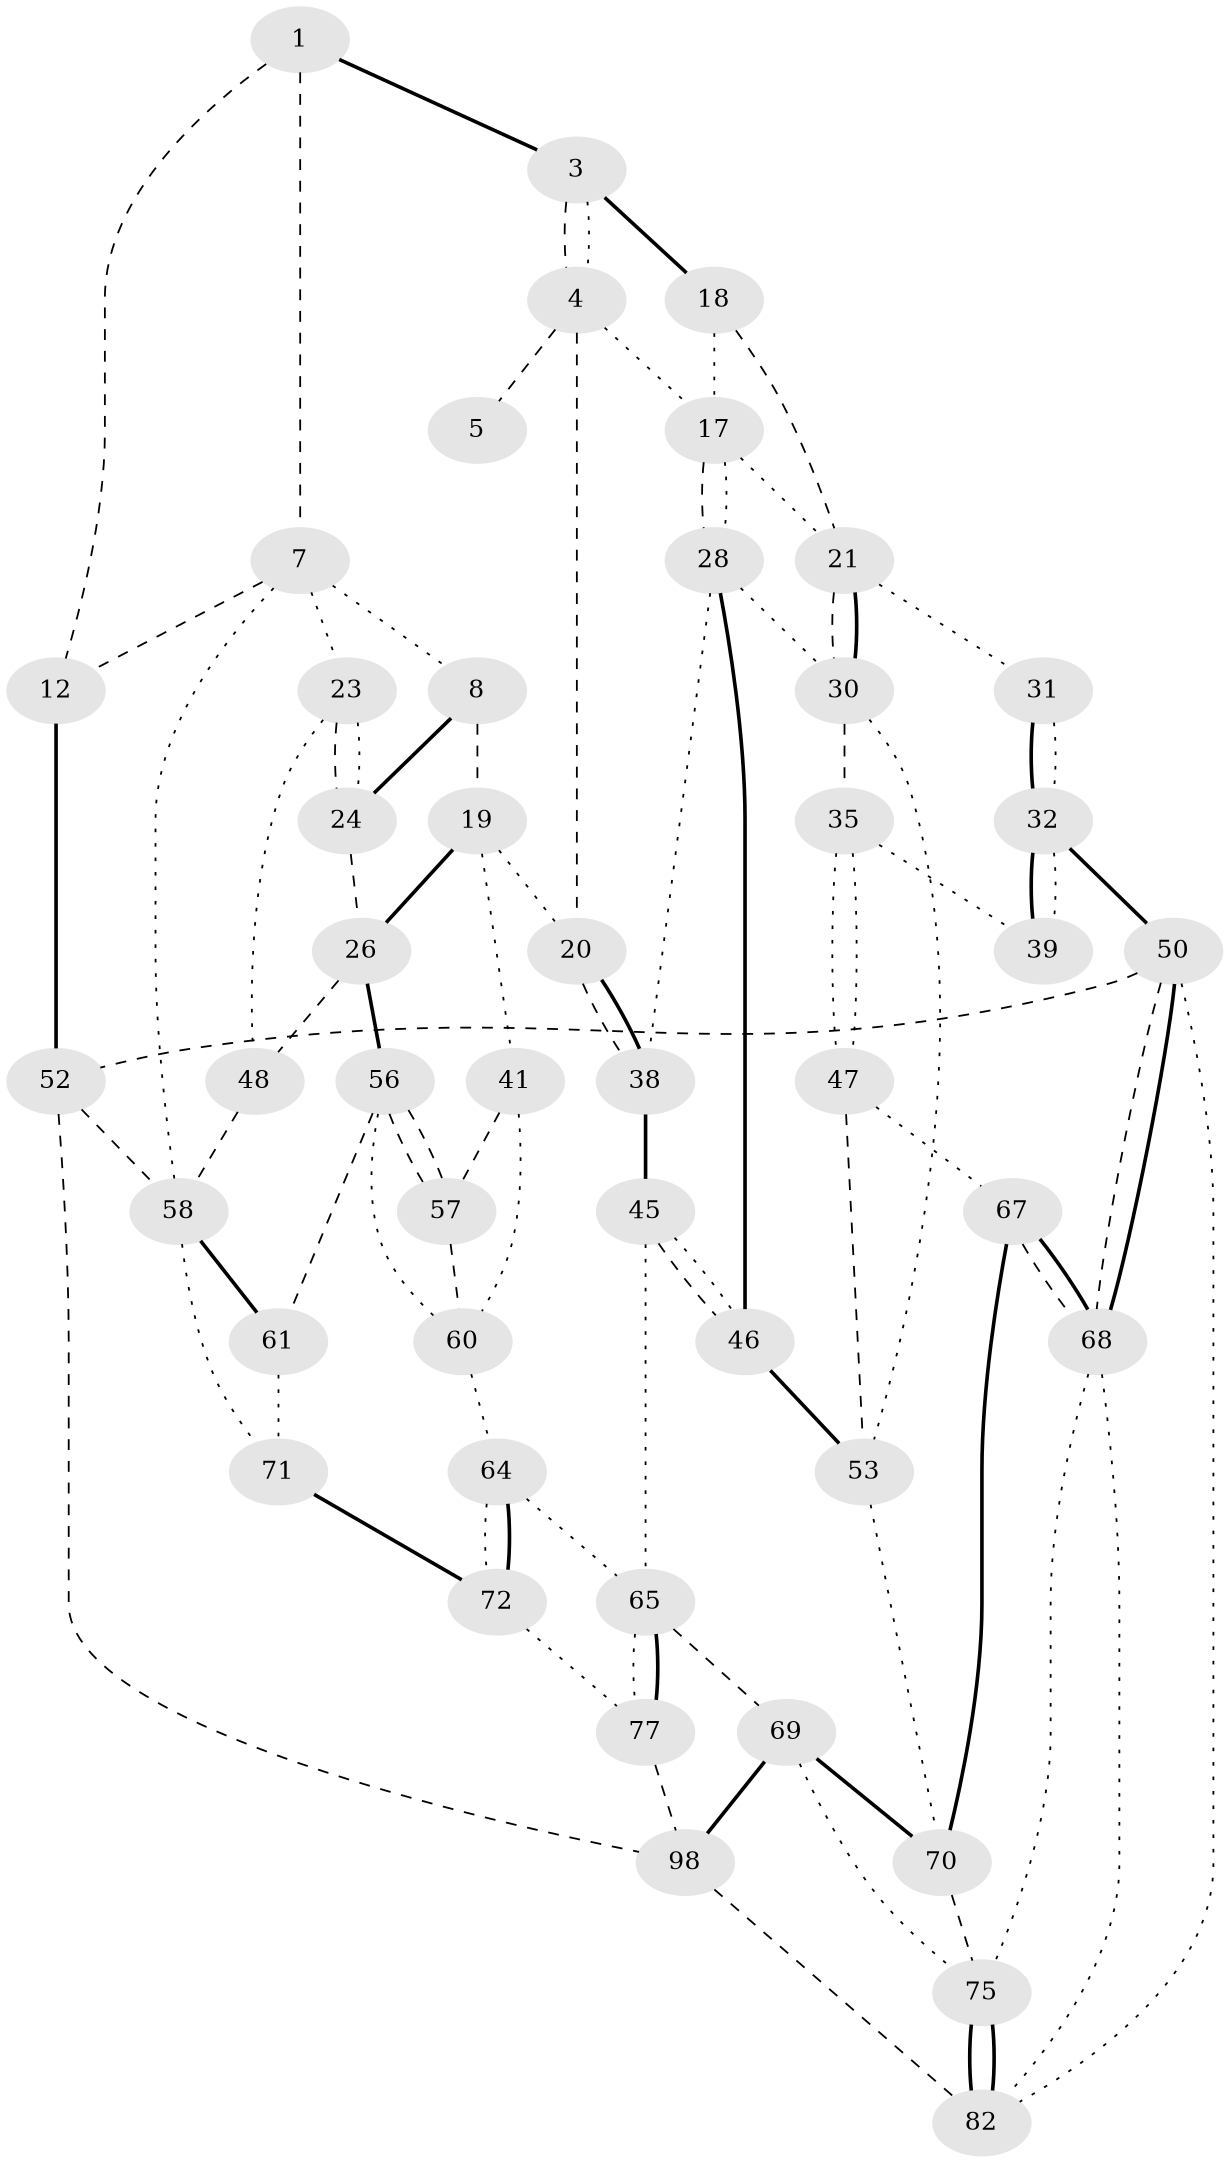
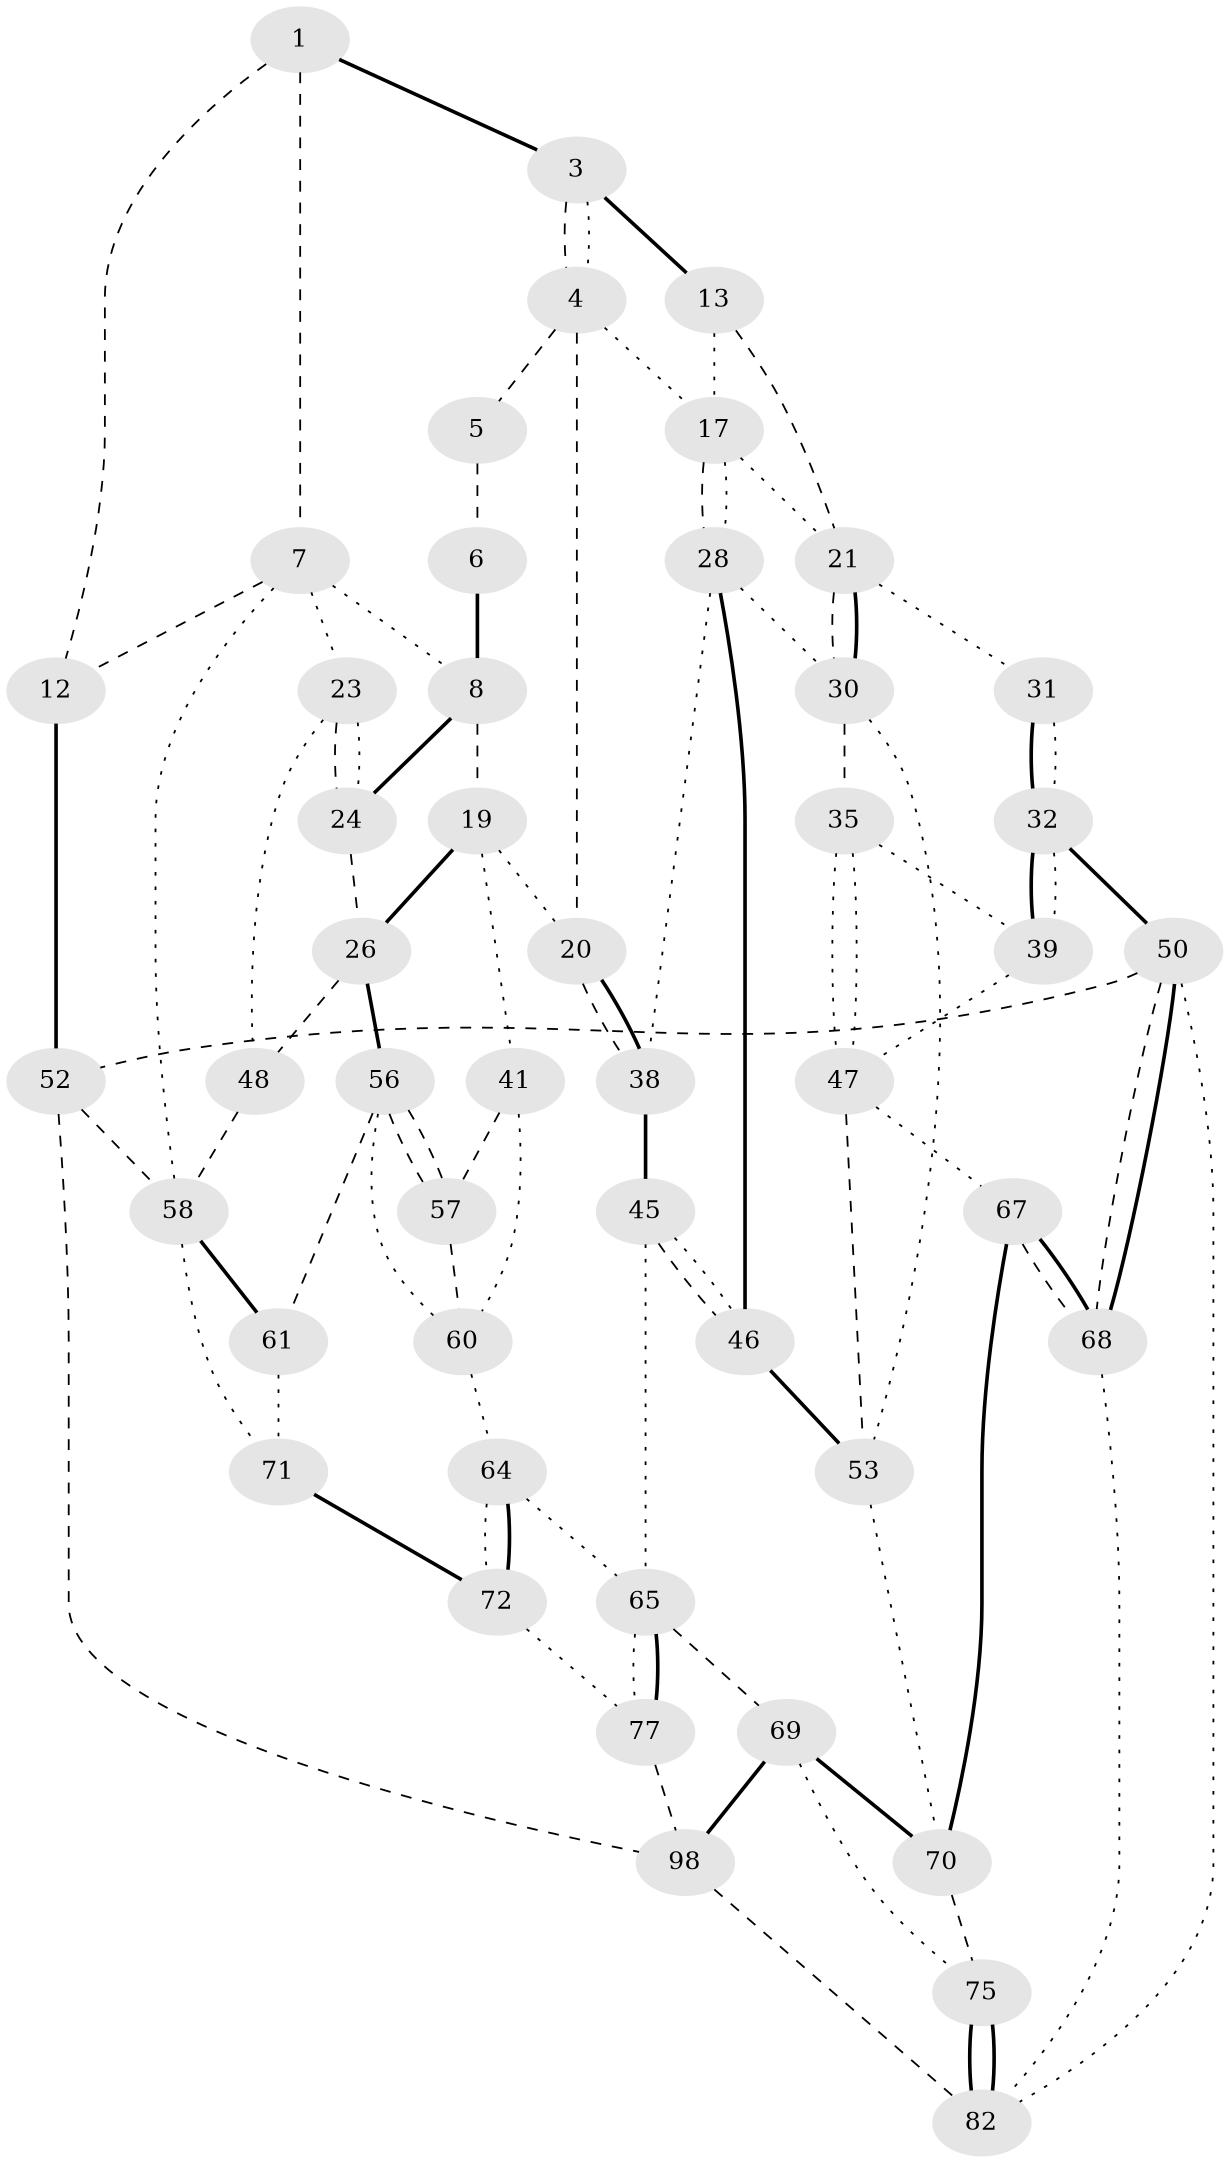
(714, 300) -> (714, 300)
none -> (477, 561)
none -> (963, 1004)
(1051, 1670) -> none
